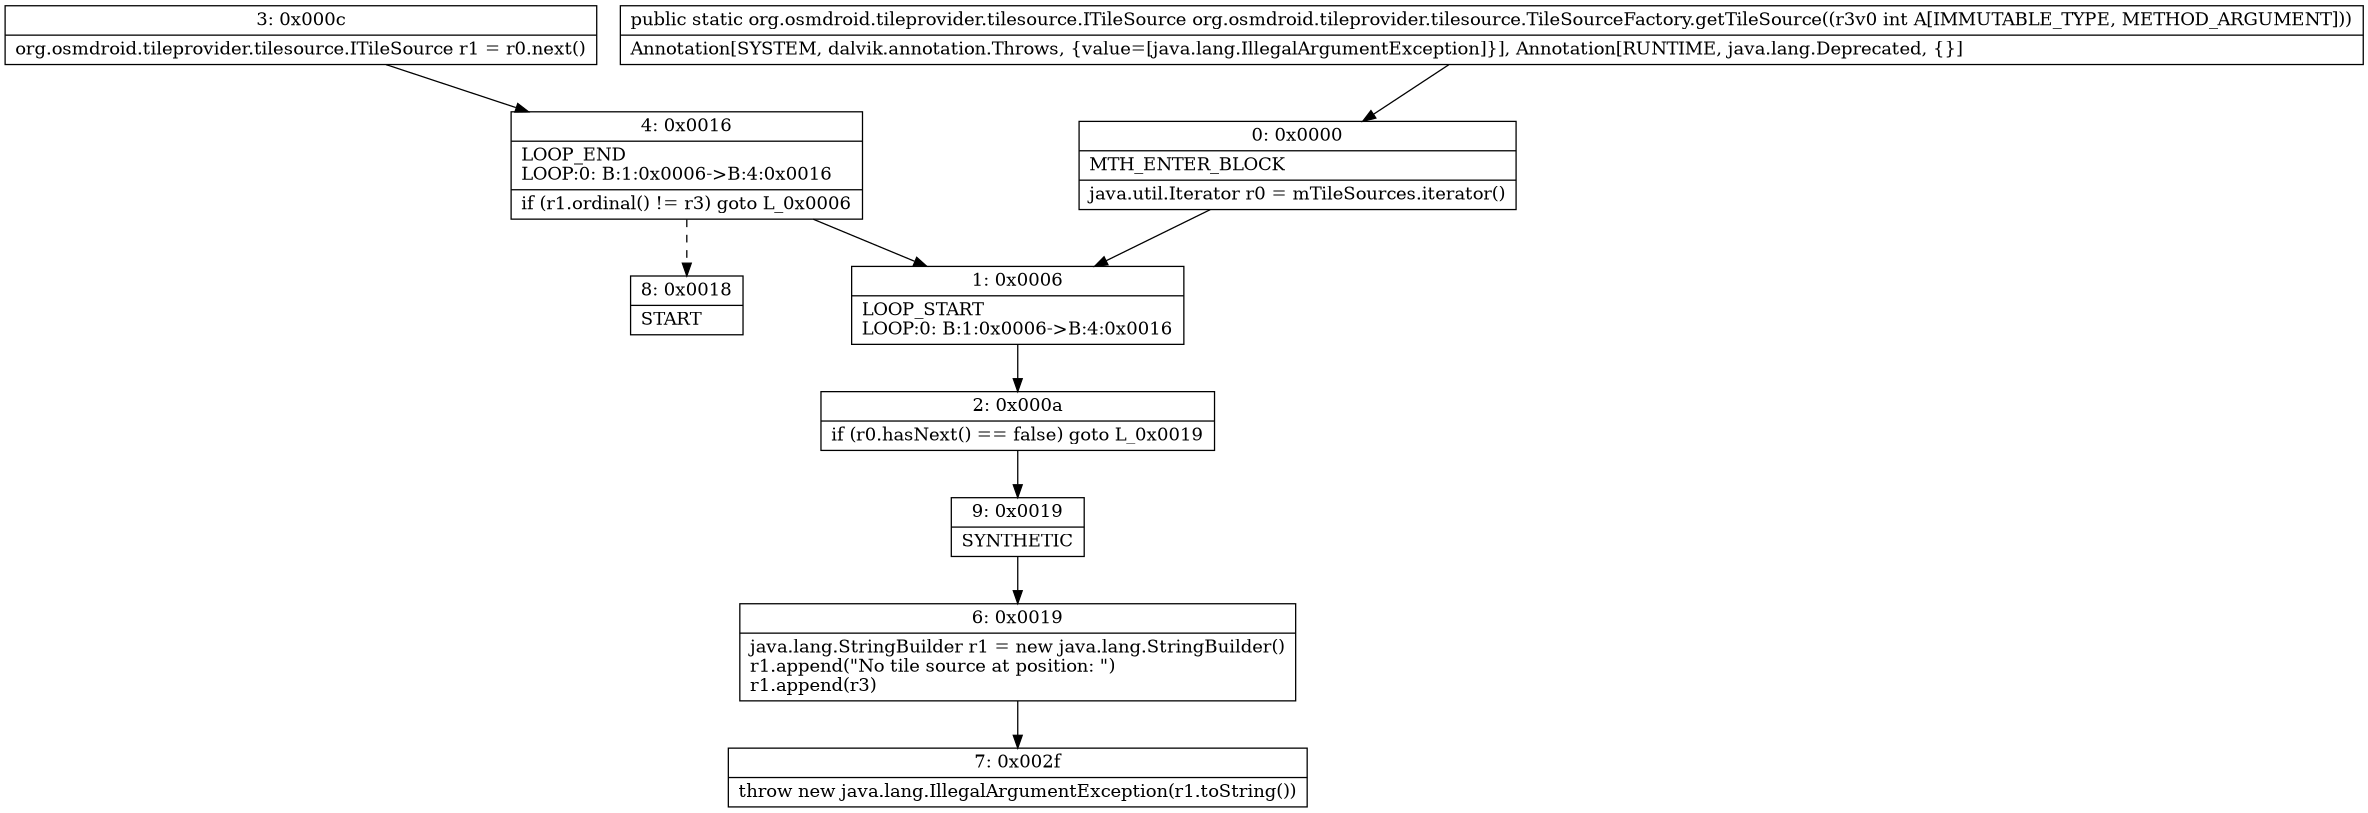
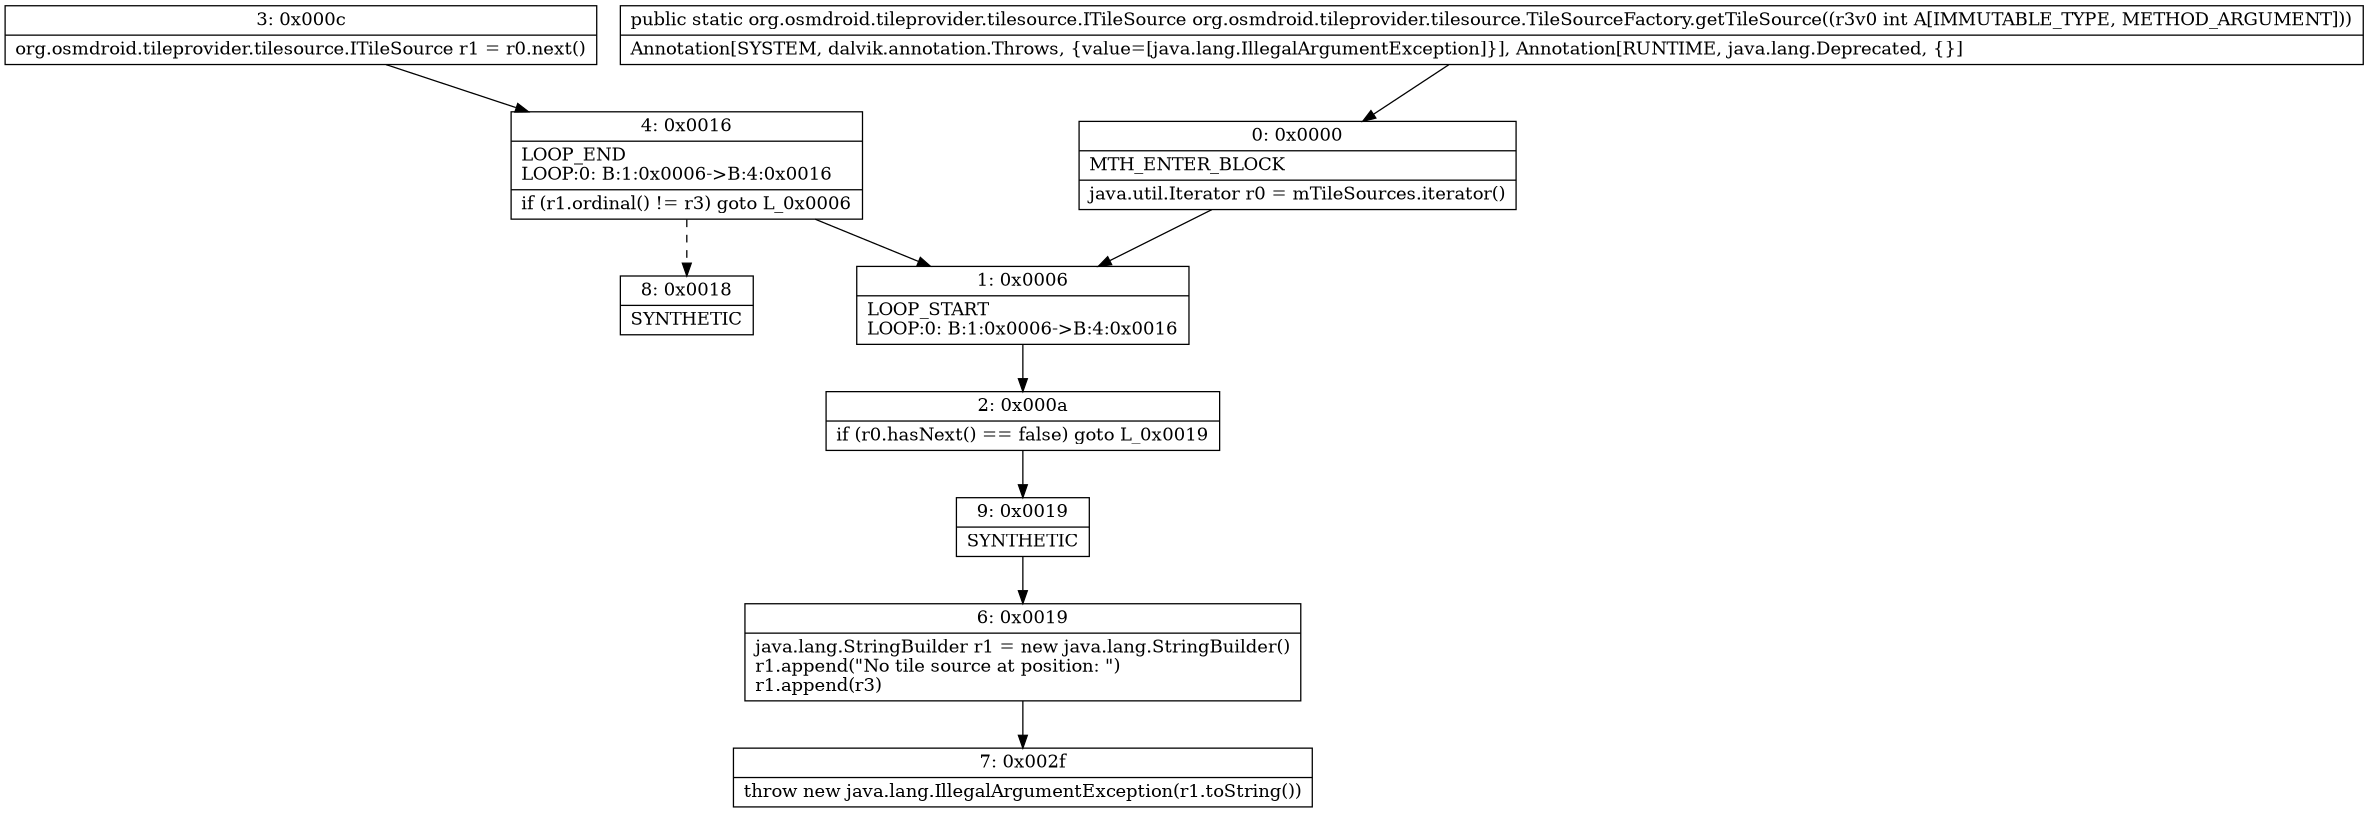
(671, 319) -> (687, 319)
